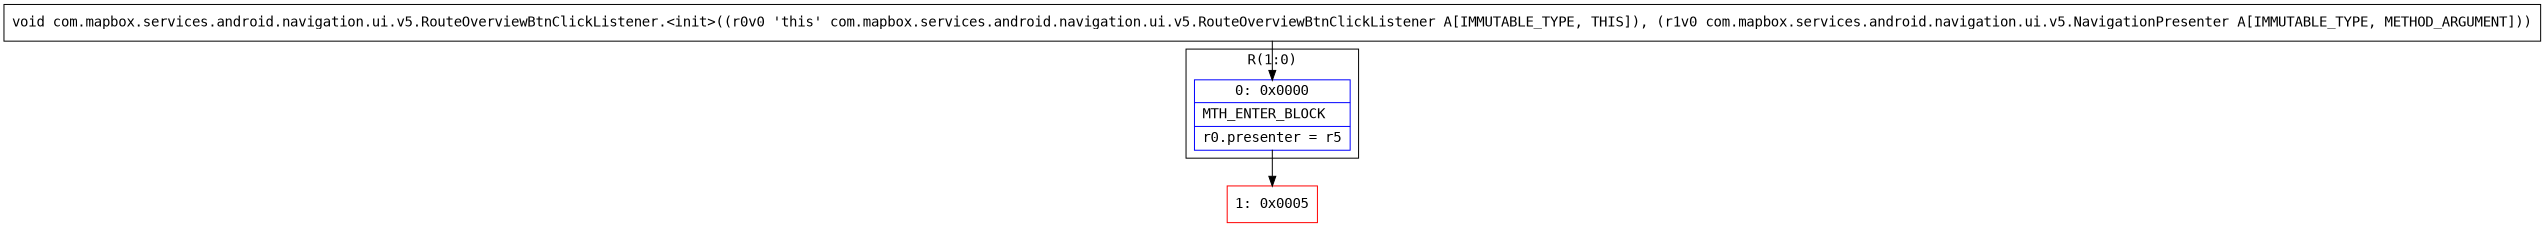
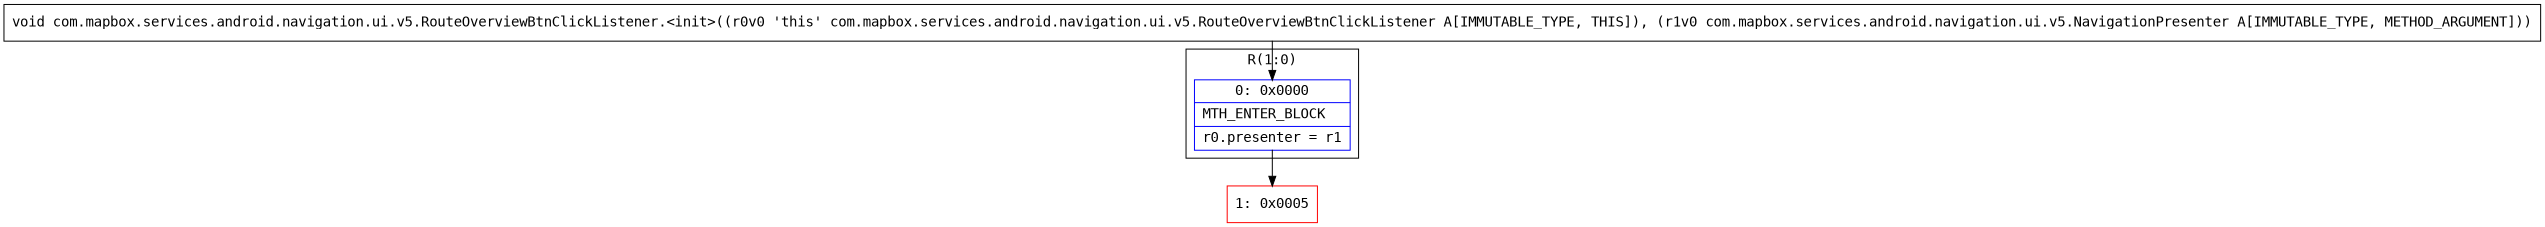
(1272, 138) -> (1272, 138)
